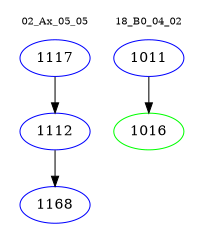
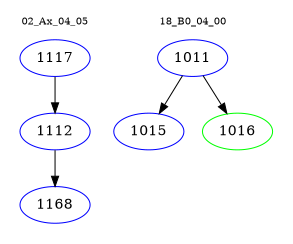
(55, 22) -> (55, 22)
(149, 22) -> (193, 22)
none -> (149, 132)
